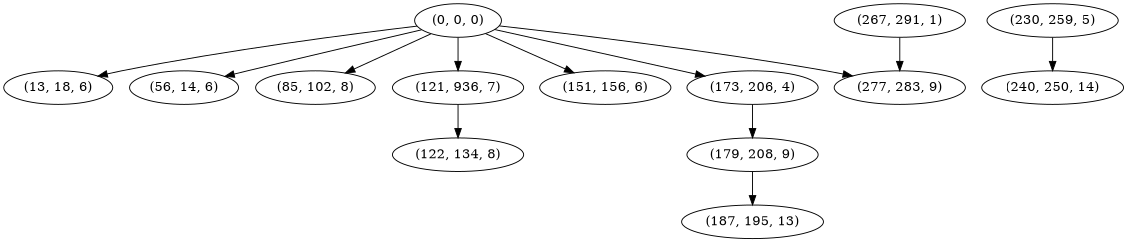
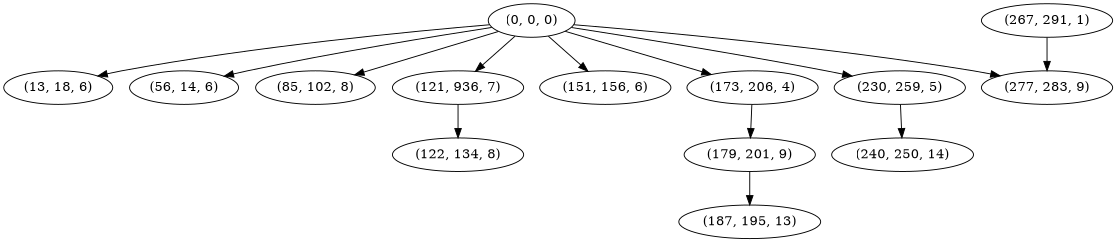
none -> (707, 50)
(753, 155) -> (750, 155)
